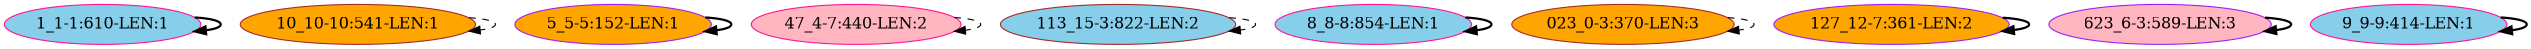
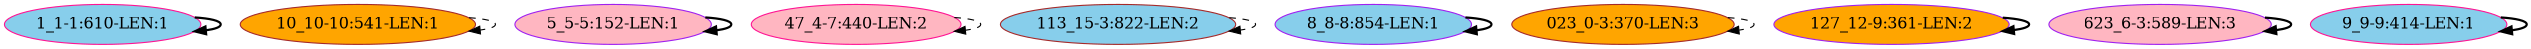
(613, 24) -> (613, 24)
(1373, 24) -> (1373, 24)
(1892, 24) -> (1892, 24)
